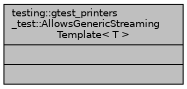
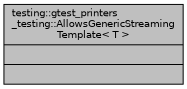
(86, 24) -> (94, 24)
